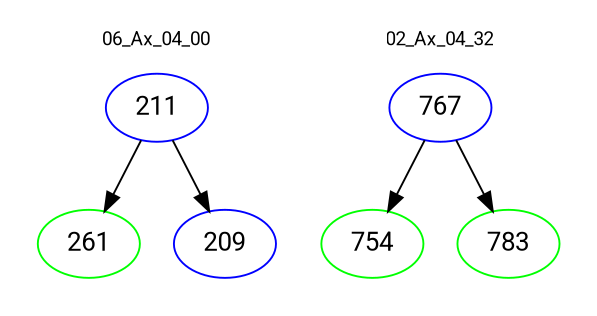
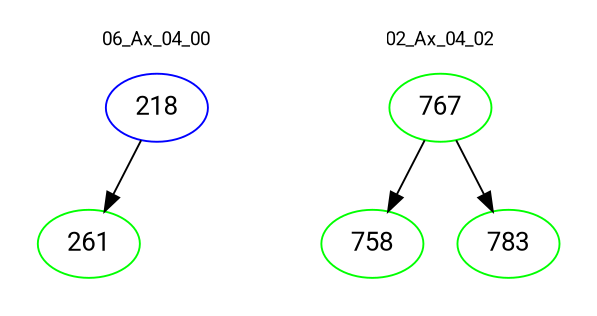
(440, 41) -> (440, 41)
(157, 108) -> (157, 108)
(440, 108) -> (440, 108)
(225, 244) -> none
(372, 244) -> (372, 244)
